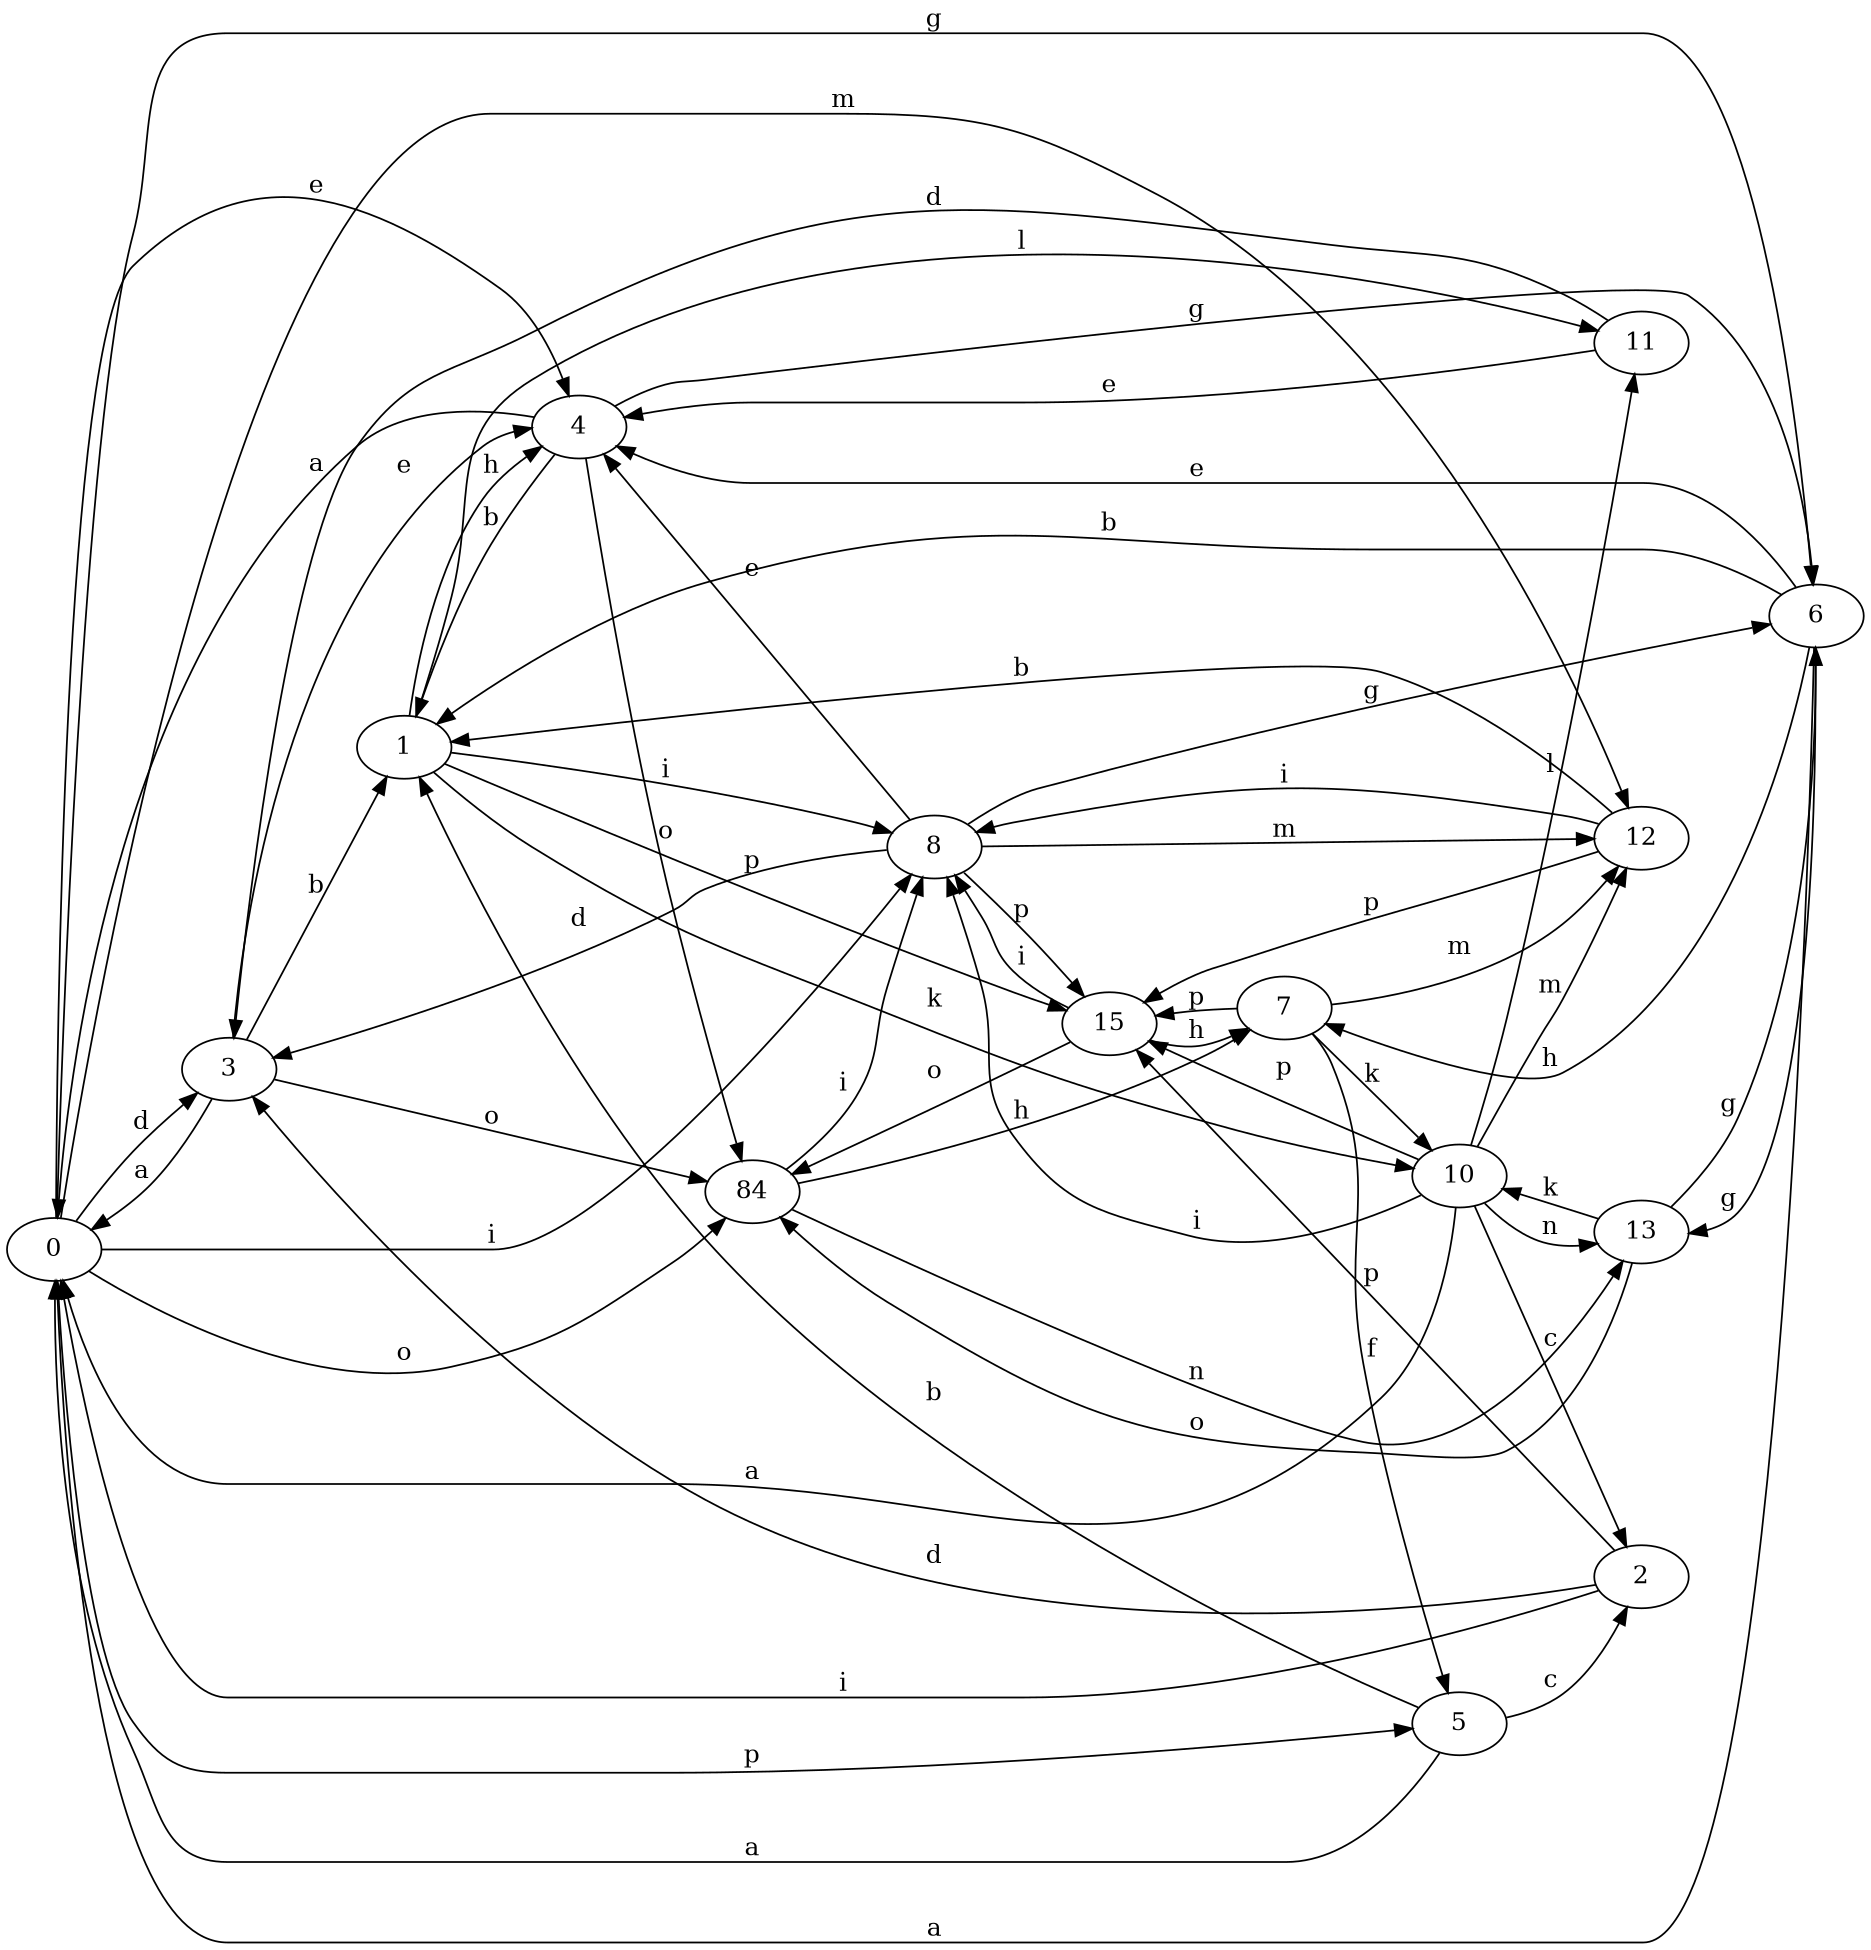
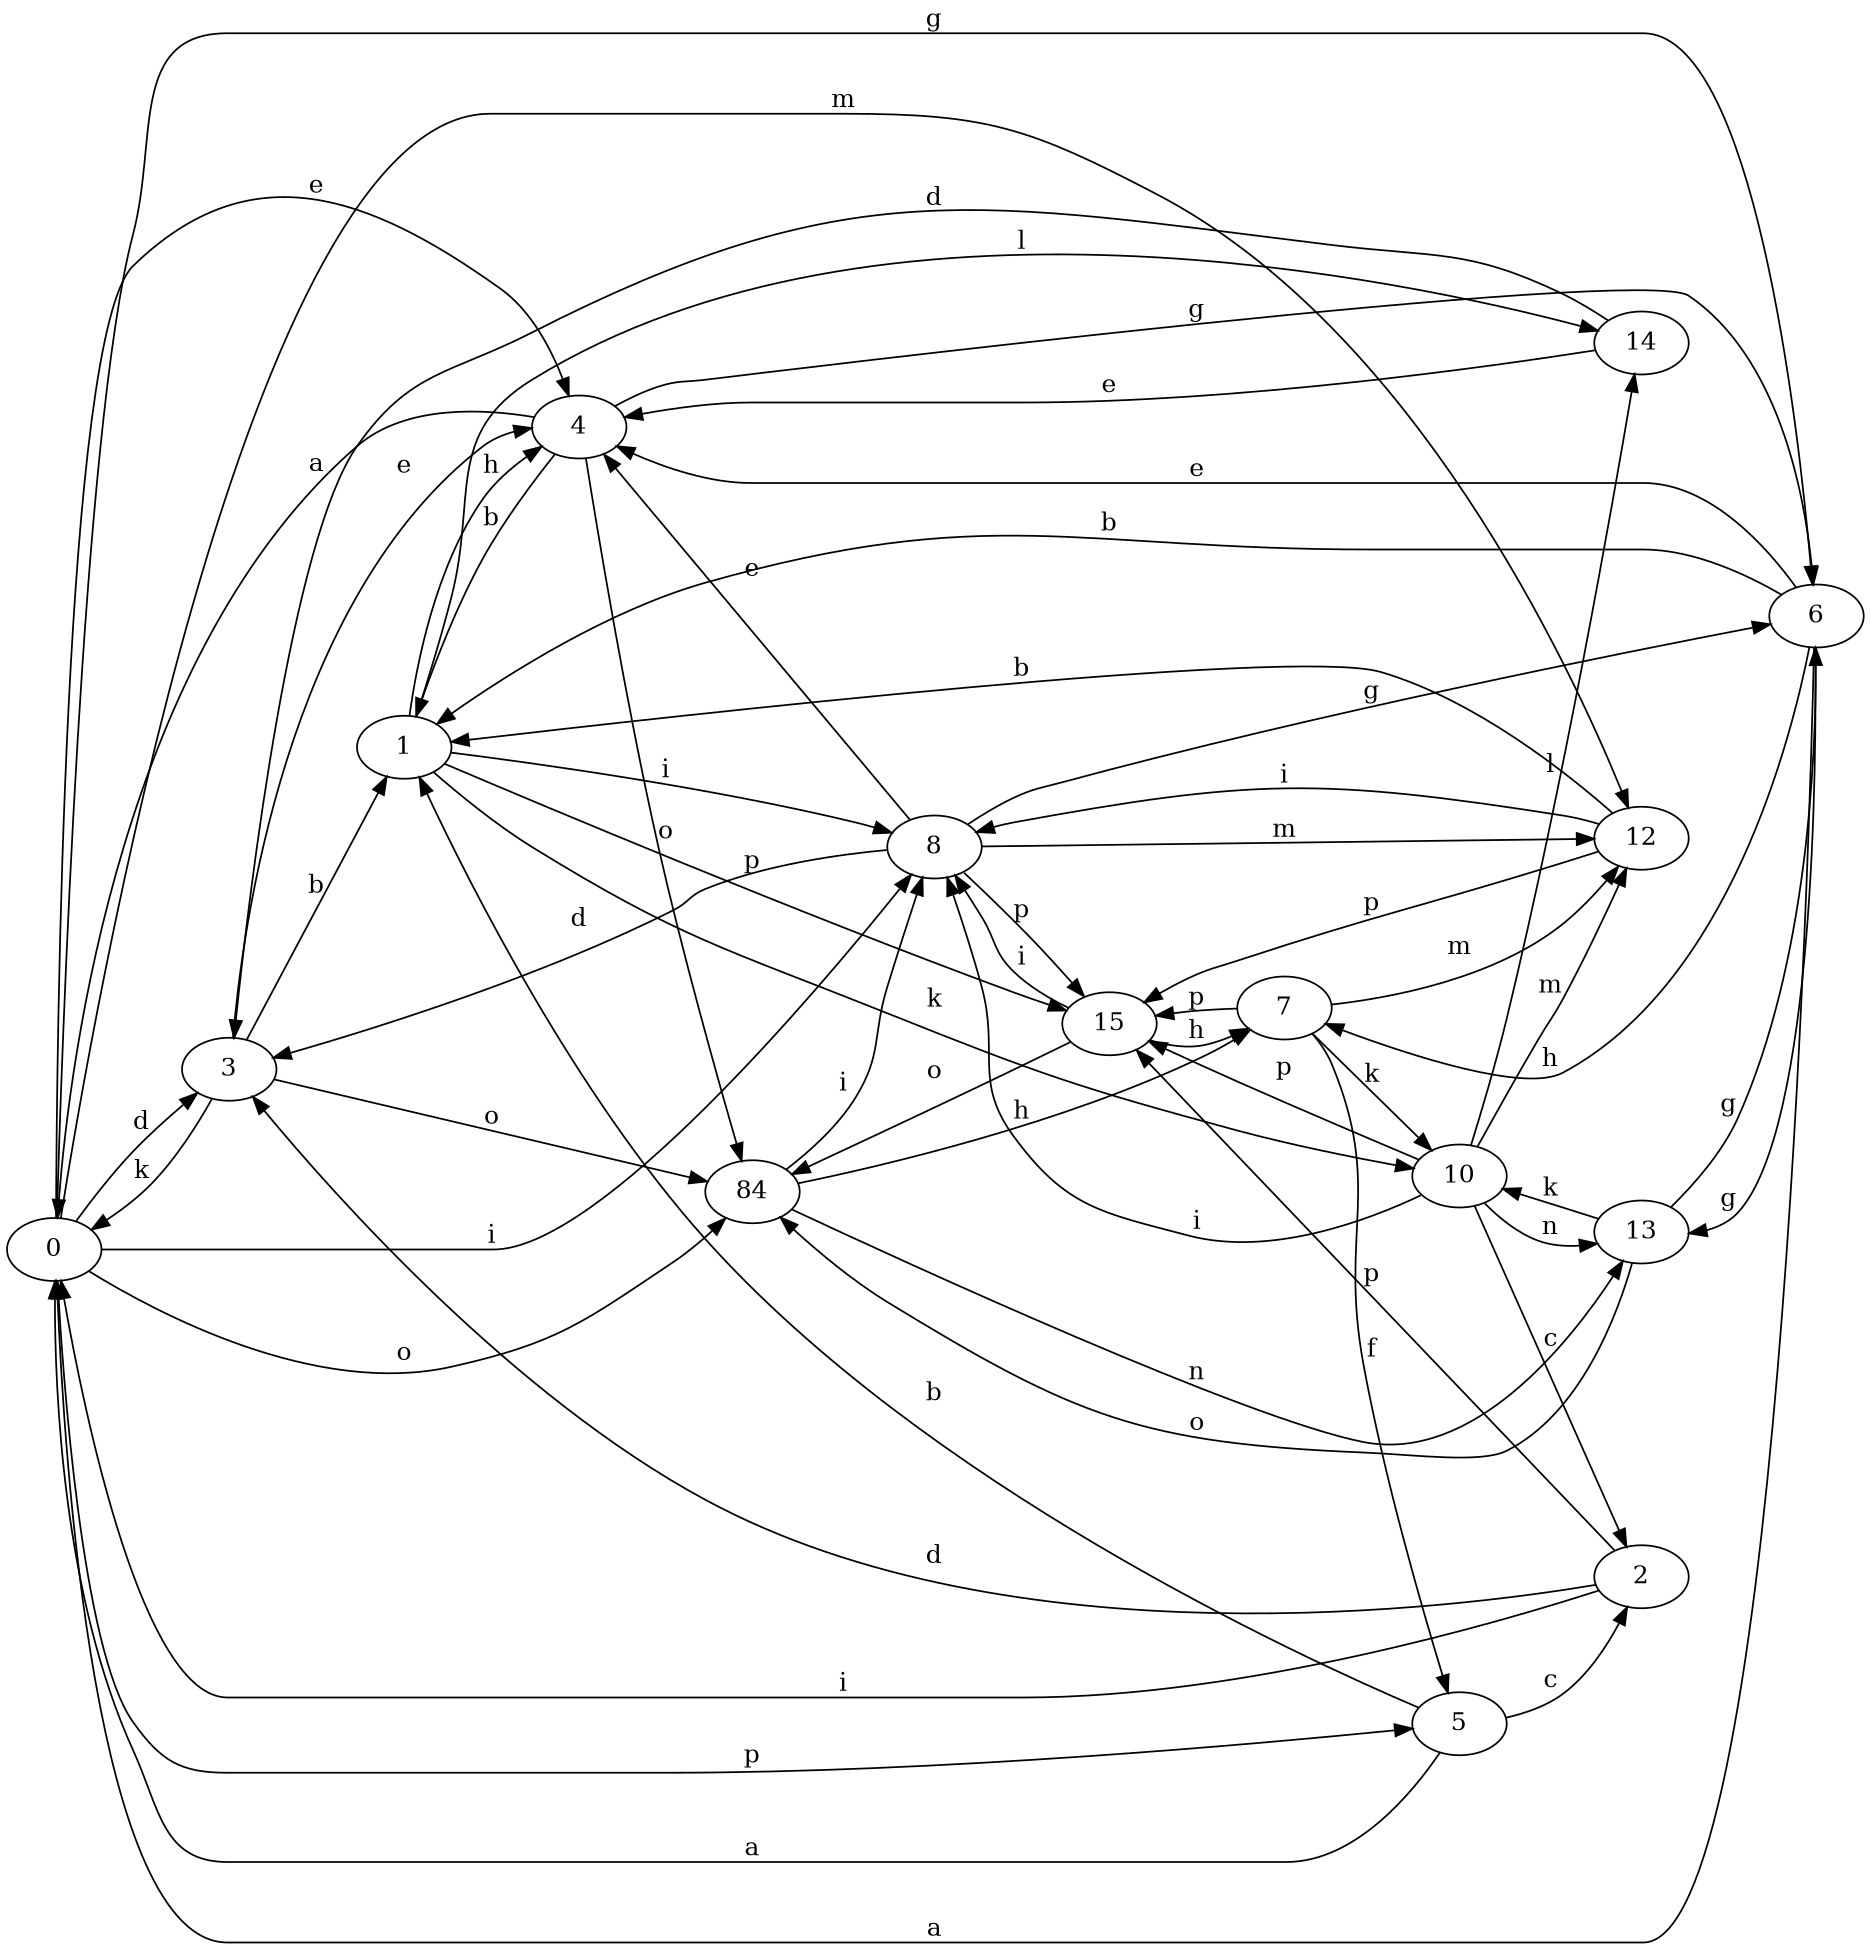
(1642, 343) -> (1642, 343)
(142, 1172) -> (142, 1172)
(796, 1491) -> none
